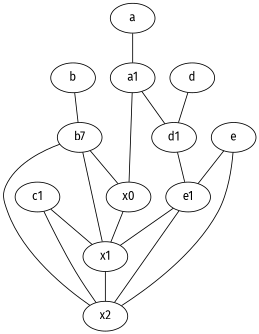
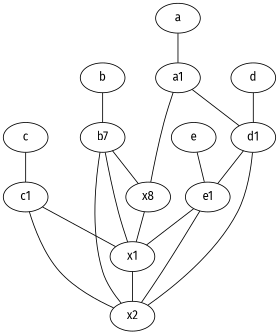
none -> (26, 137)
(129, 197) -> (148, 197)
(197, 242) -> (219, 241)
